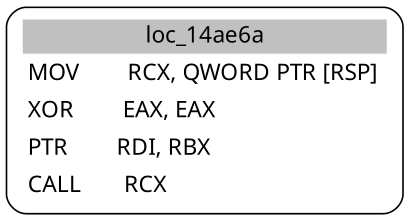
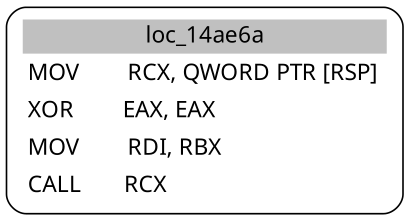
(119, 148) -> (125, 148)
